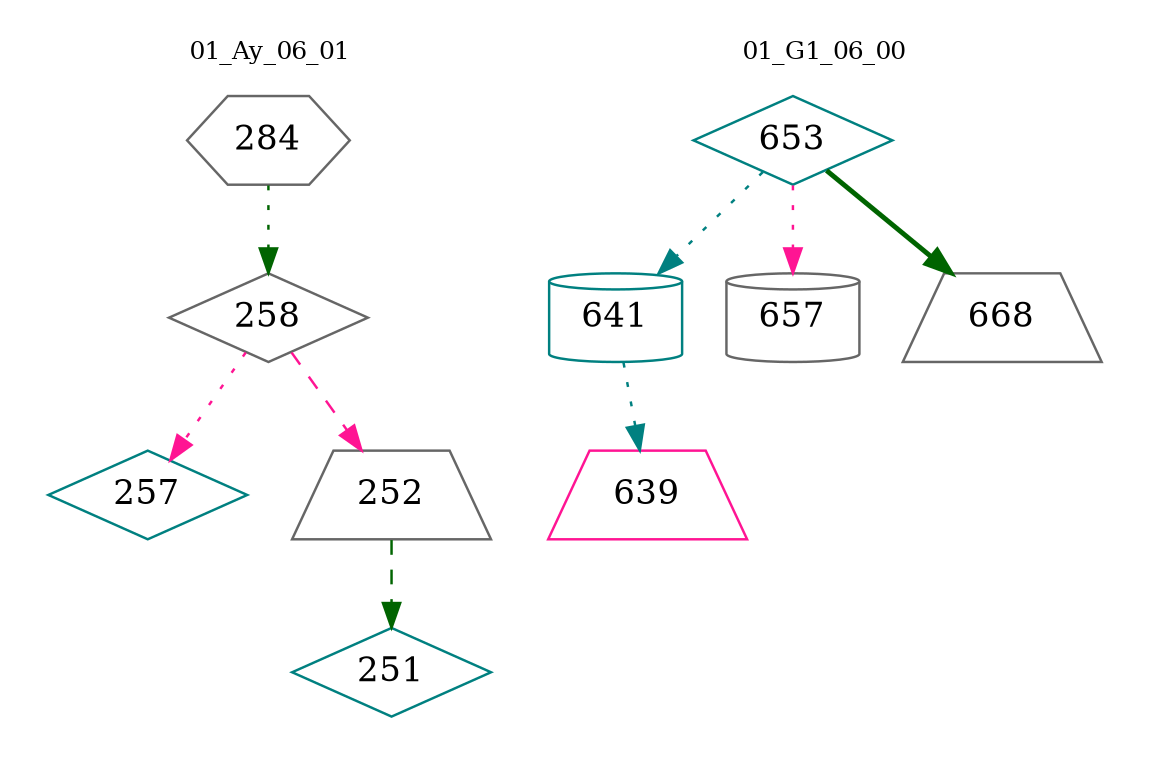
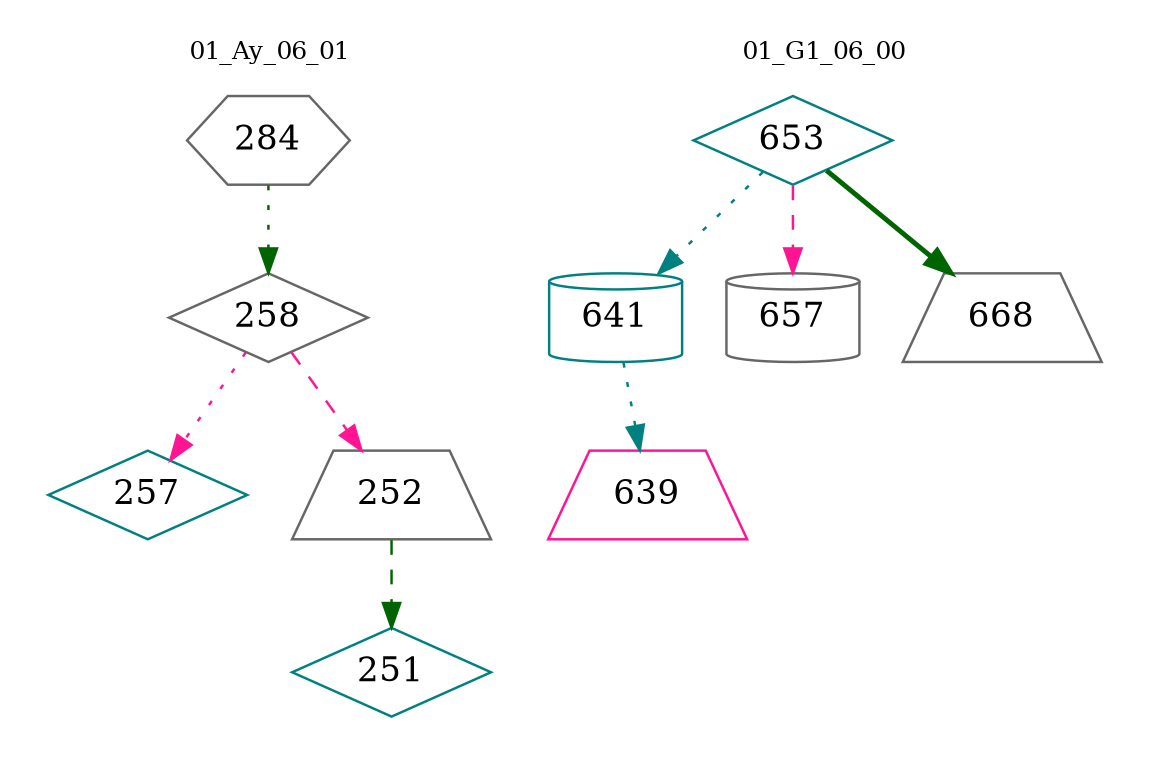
(793, 217) -> (793, 217)
